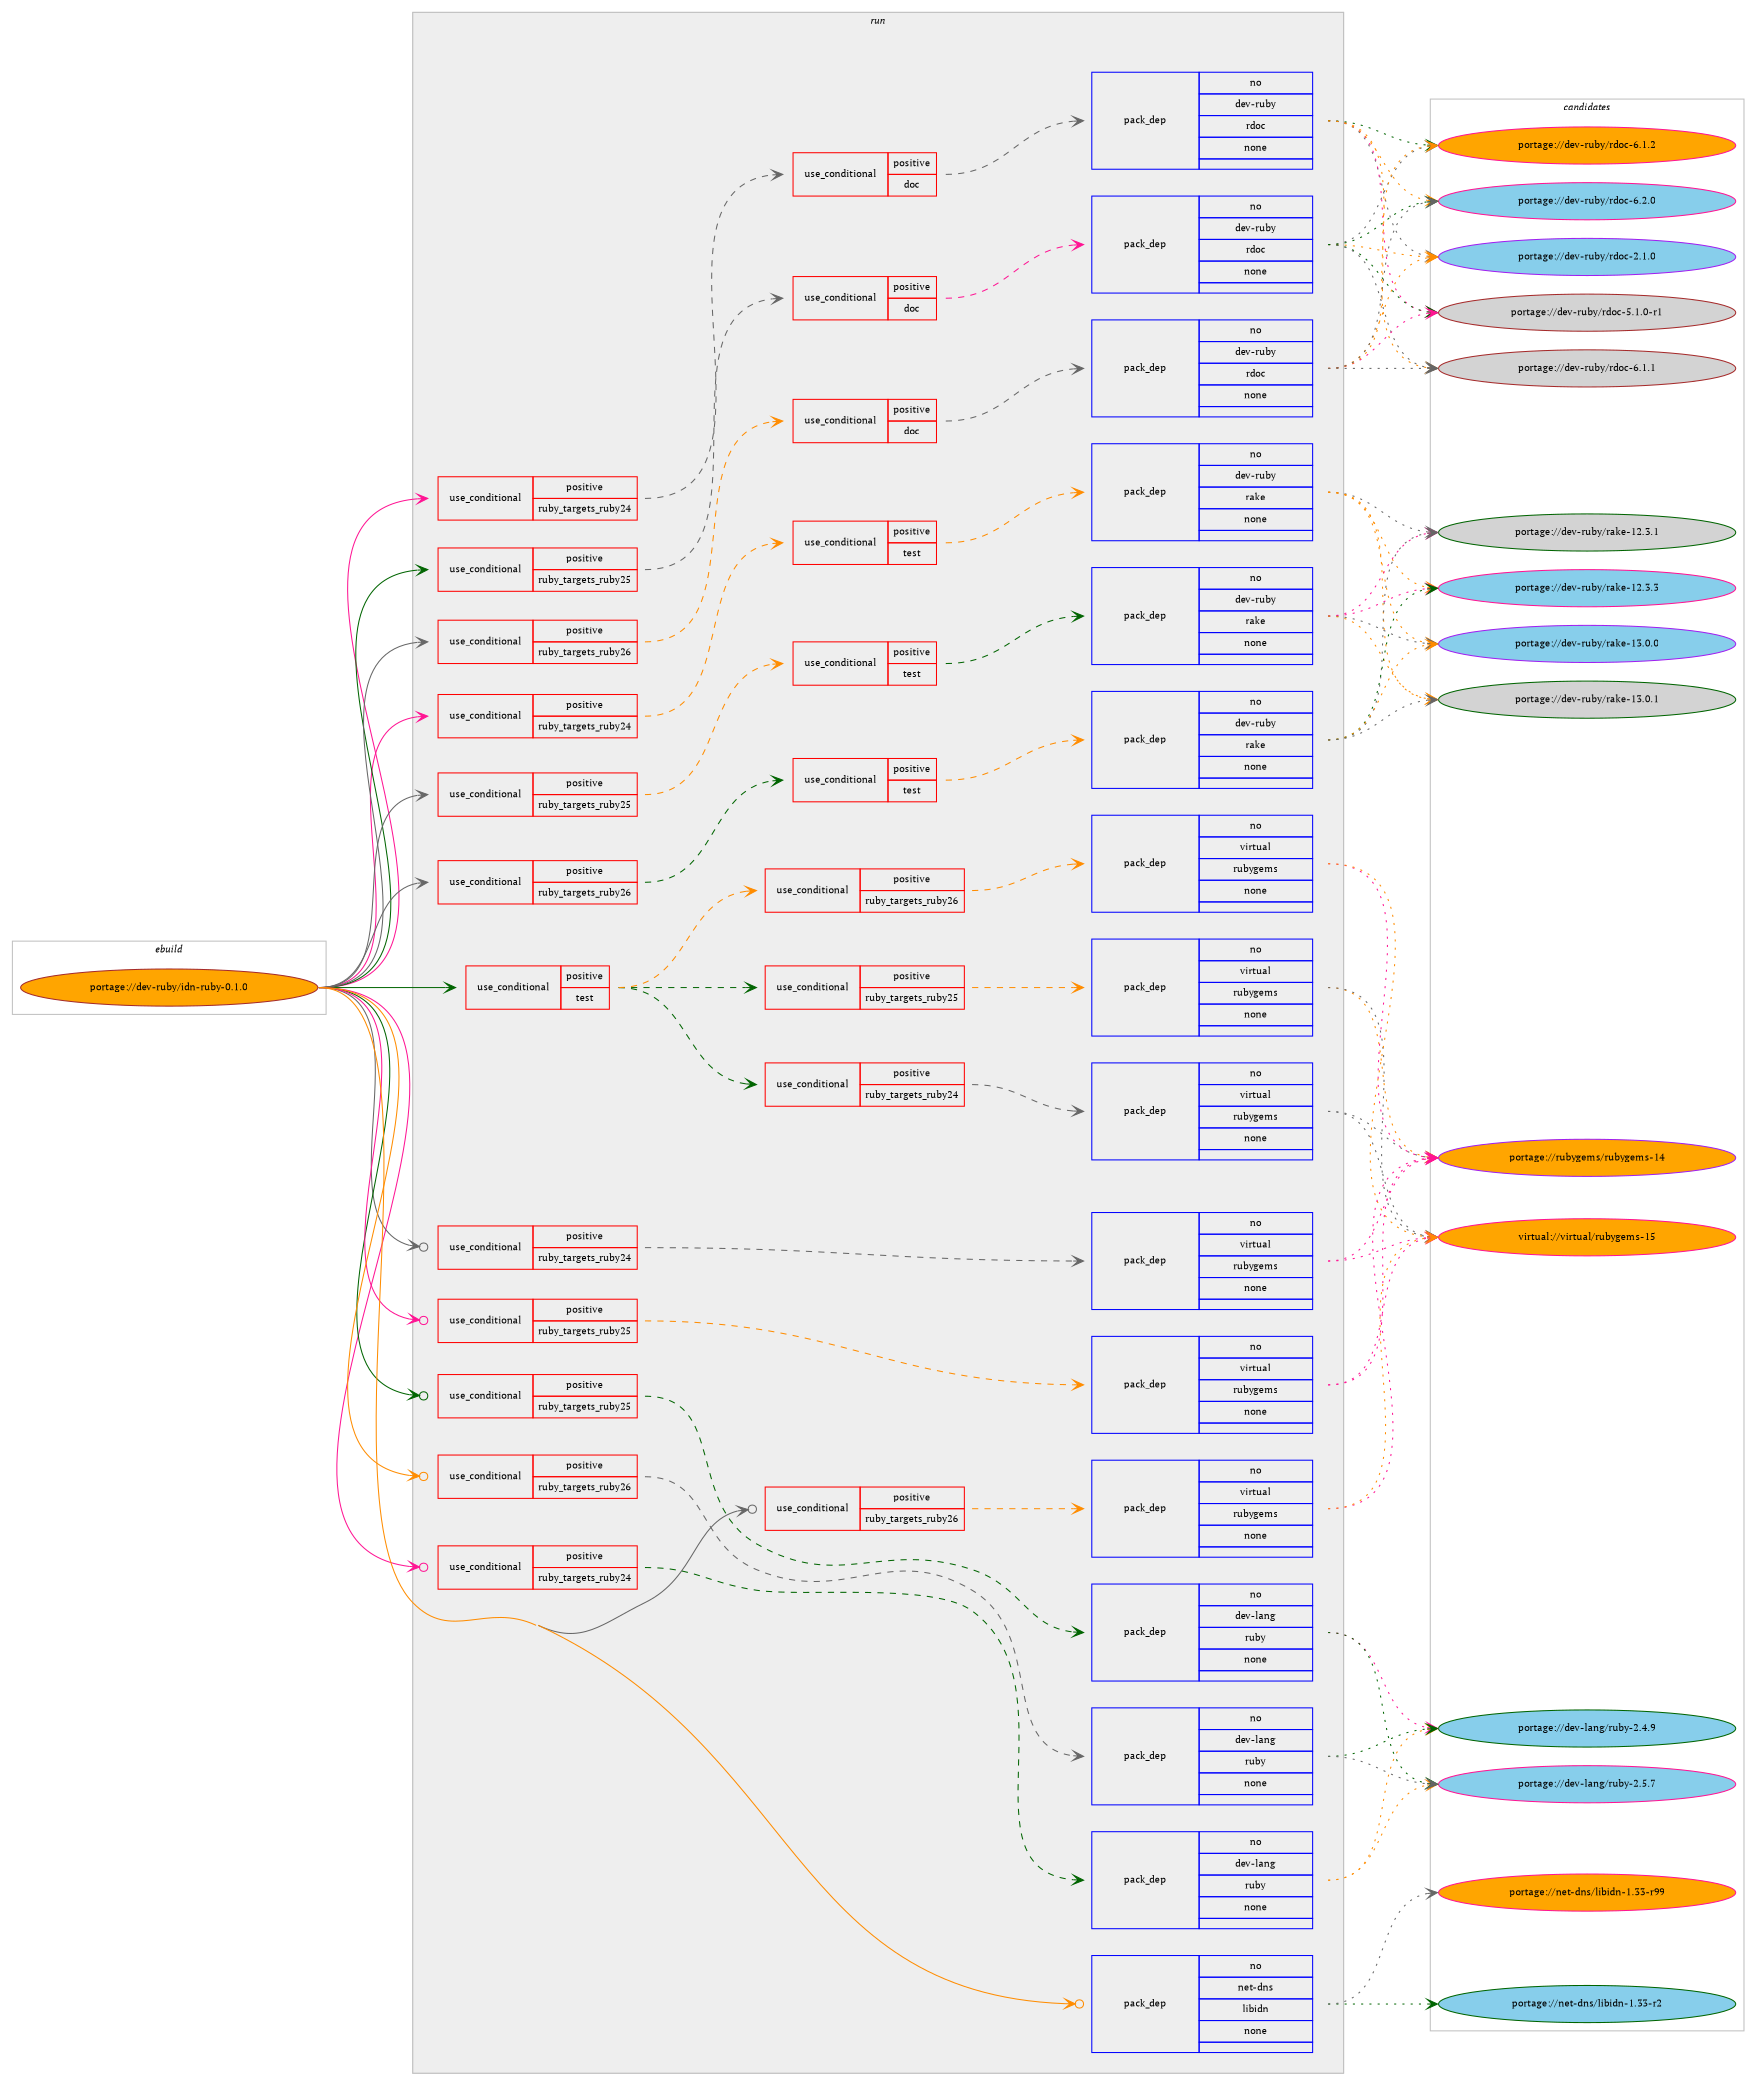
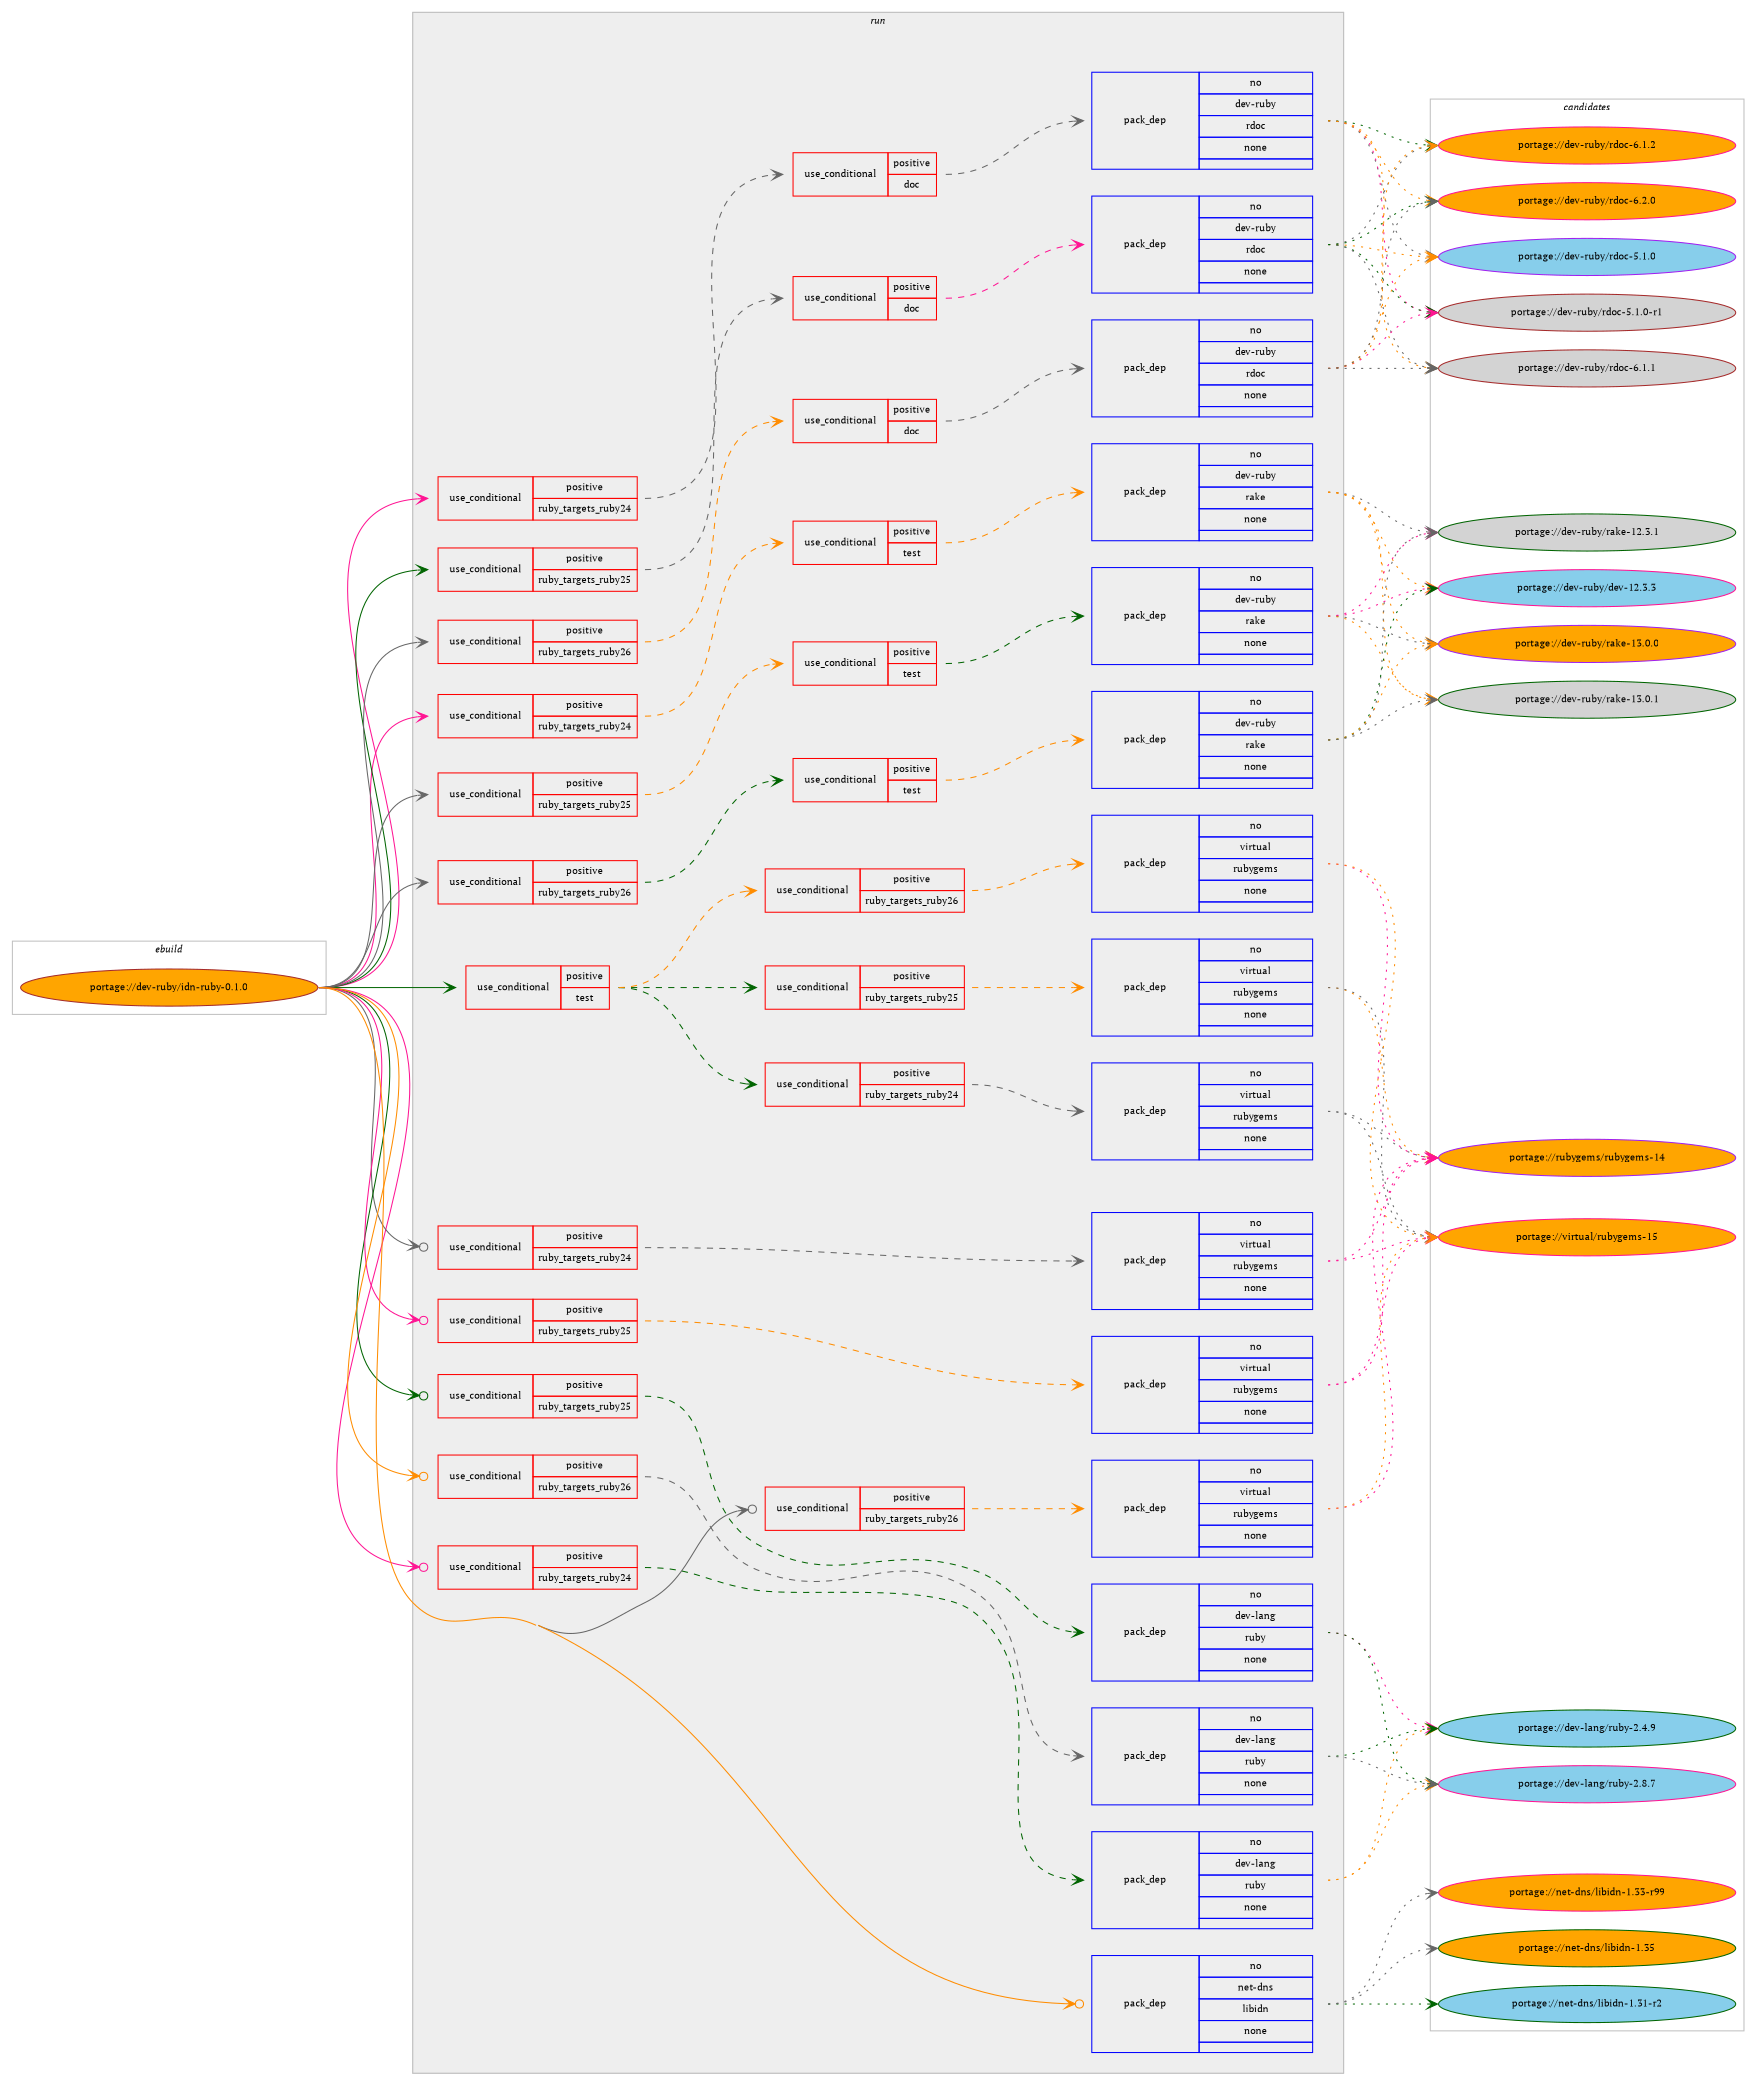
(1587, 201) -> (1587, 201)
(1587, 257) -> (1587, 257)
(1587, 588) -> (1587, 588)
(1587, 644) -> (1587, 644)
(1587, 1237) -> (1587, 1237)
(1587, 1784) -> (1587, 1784)
none -> (1587, 1948)
(1587, 2004) -> (1587, 2004)
